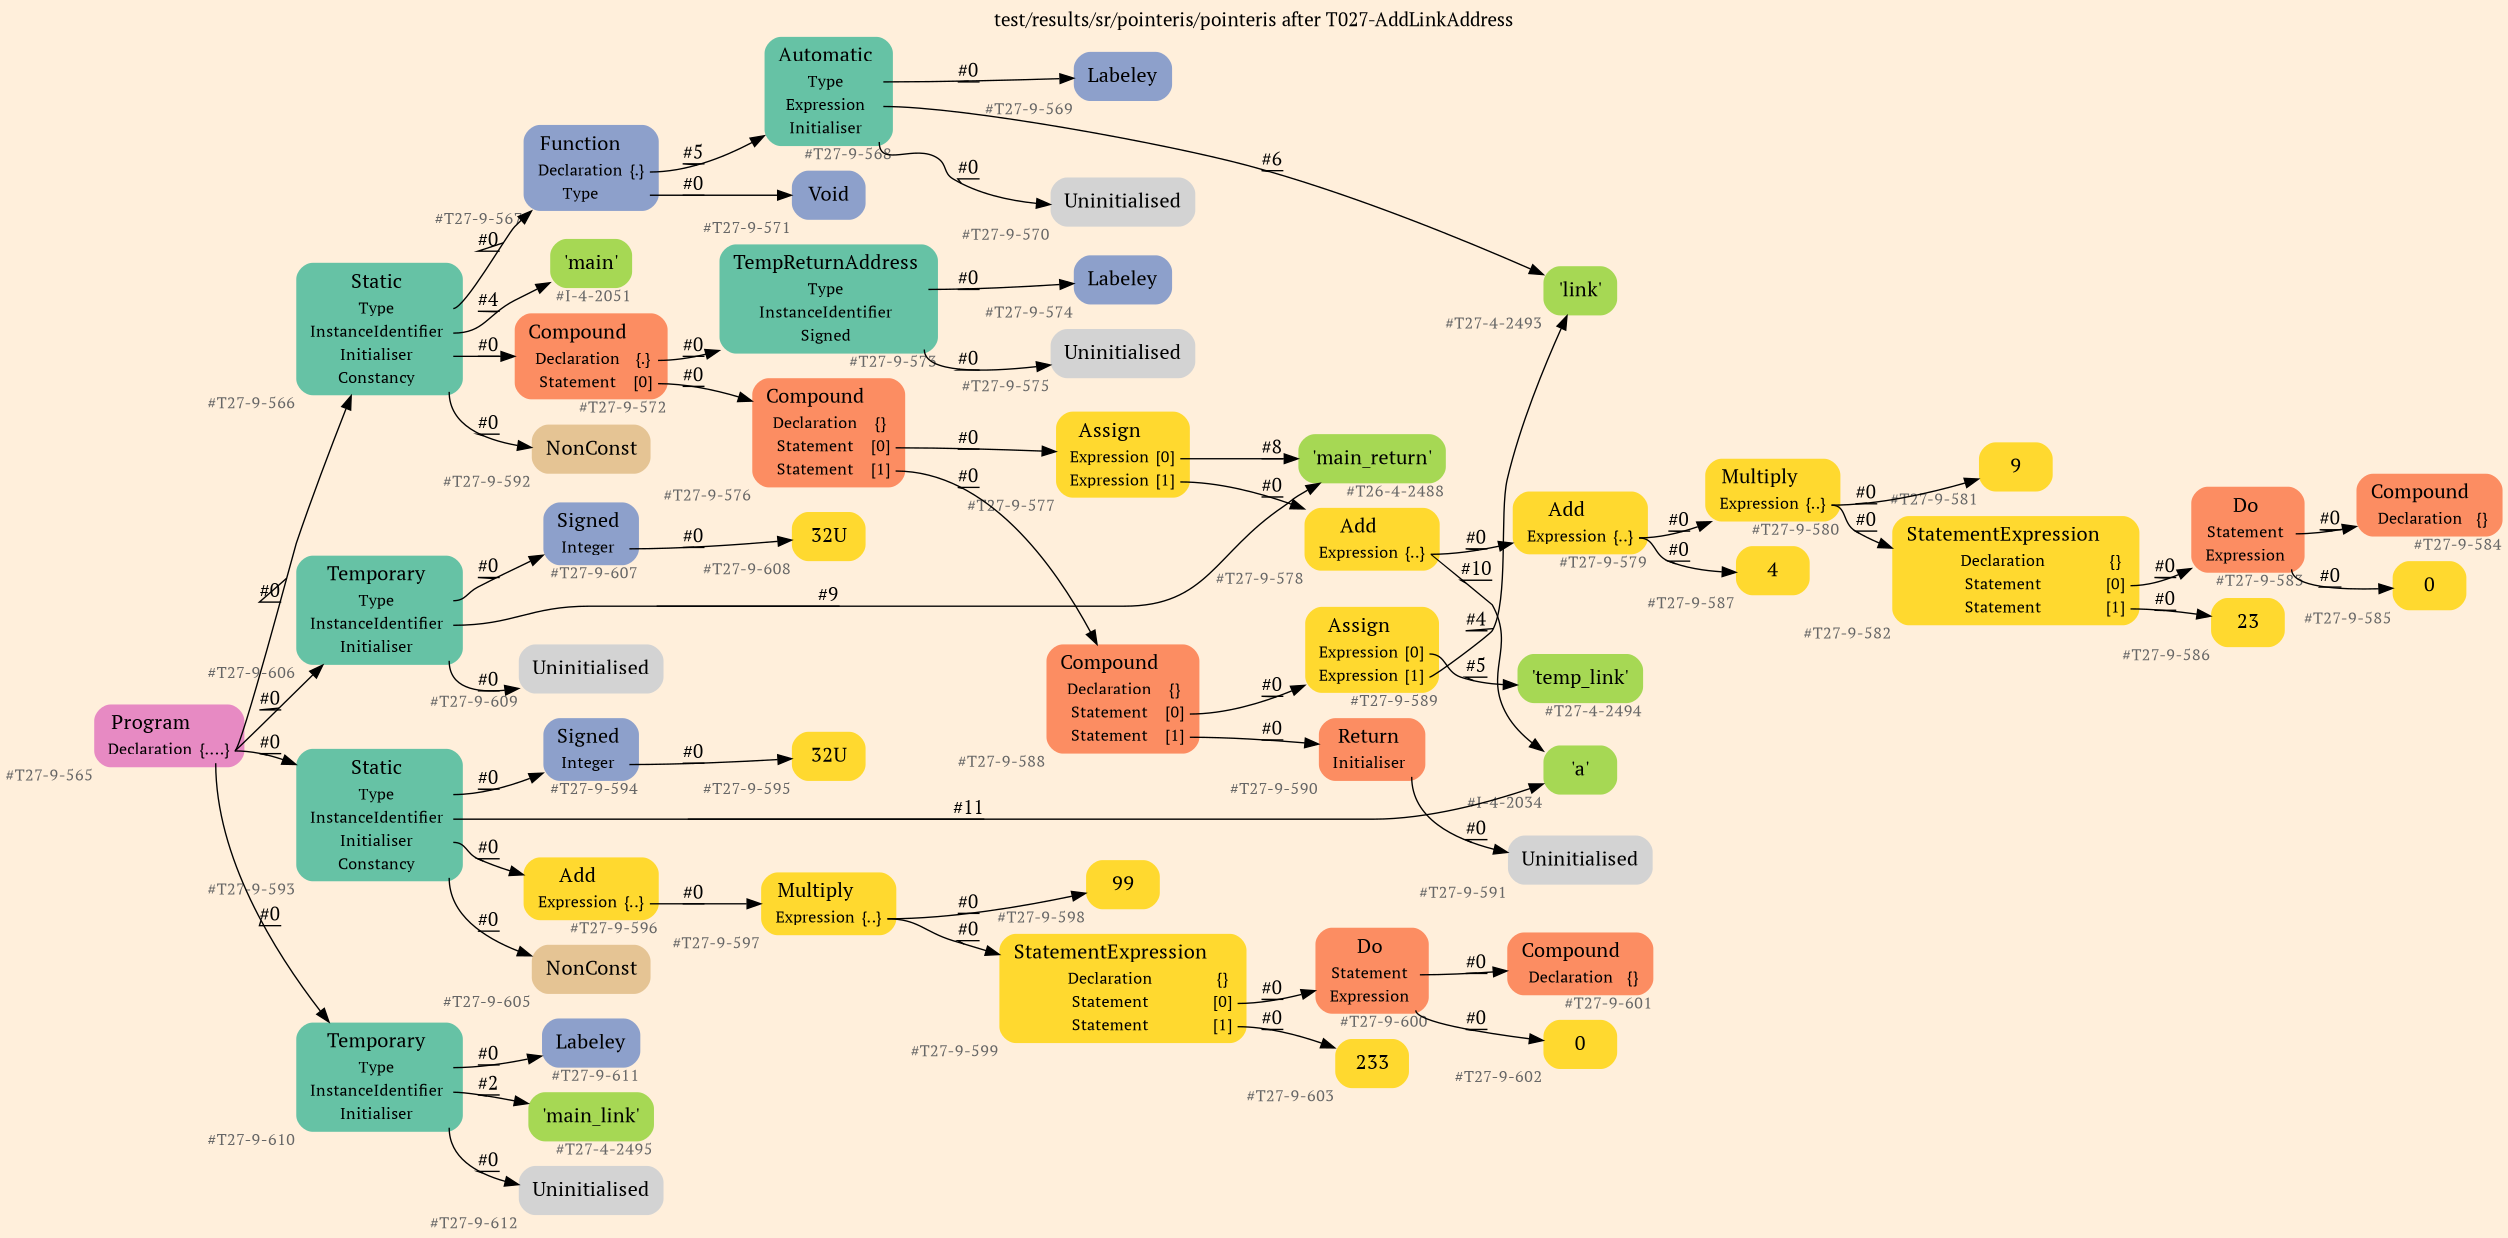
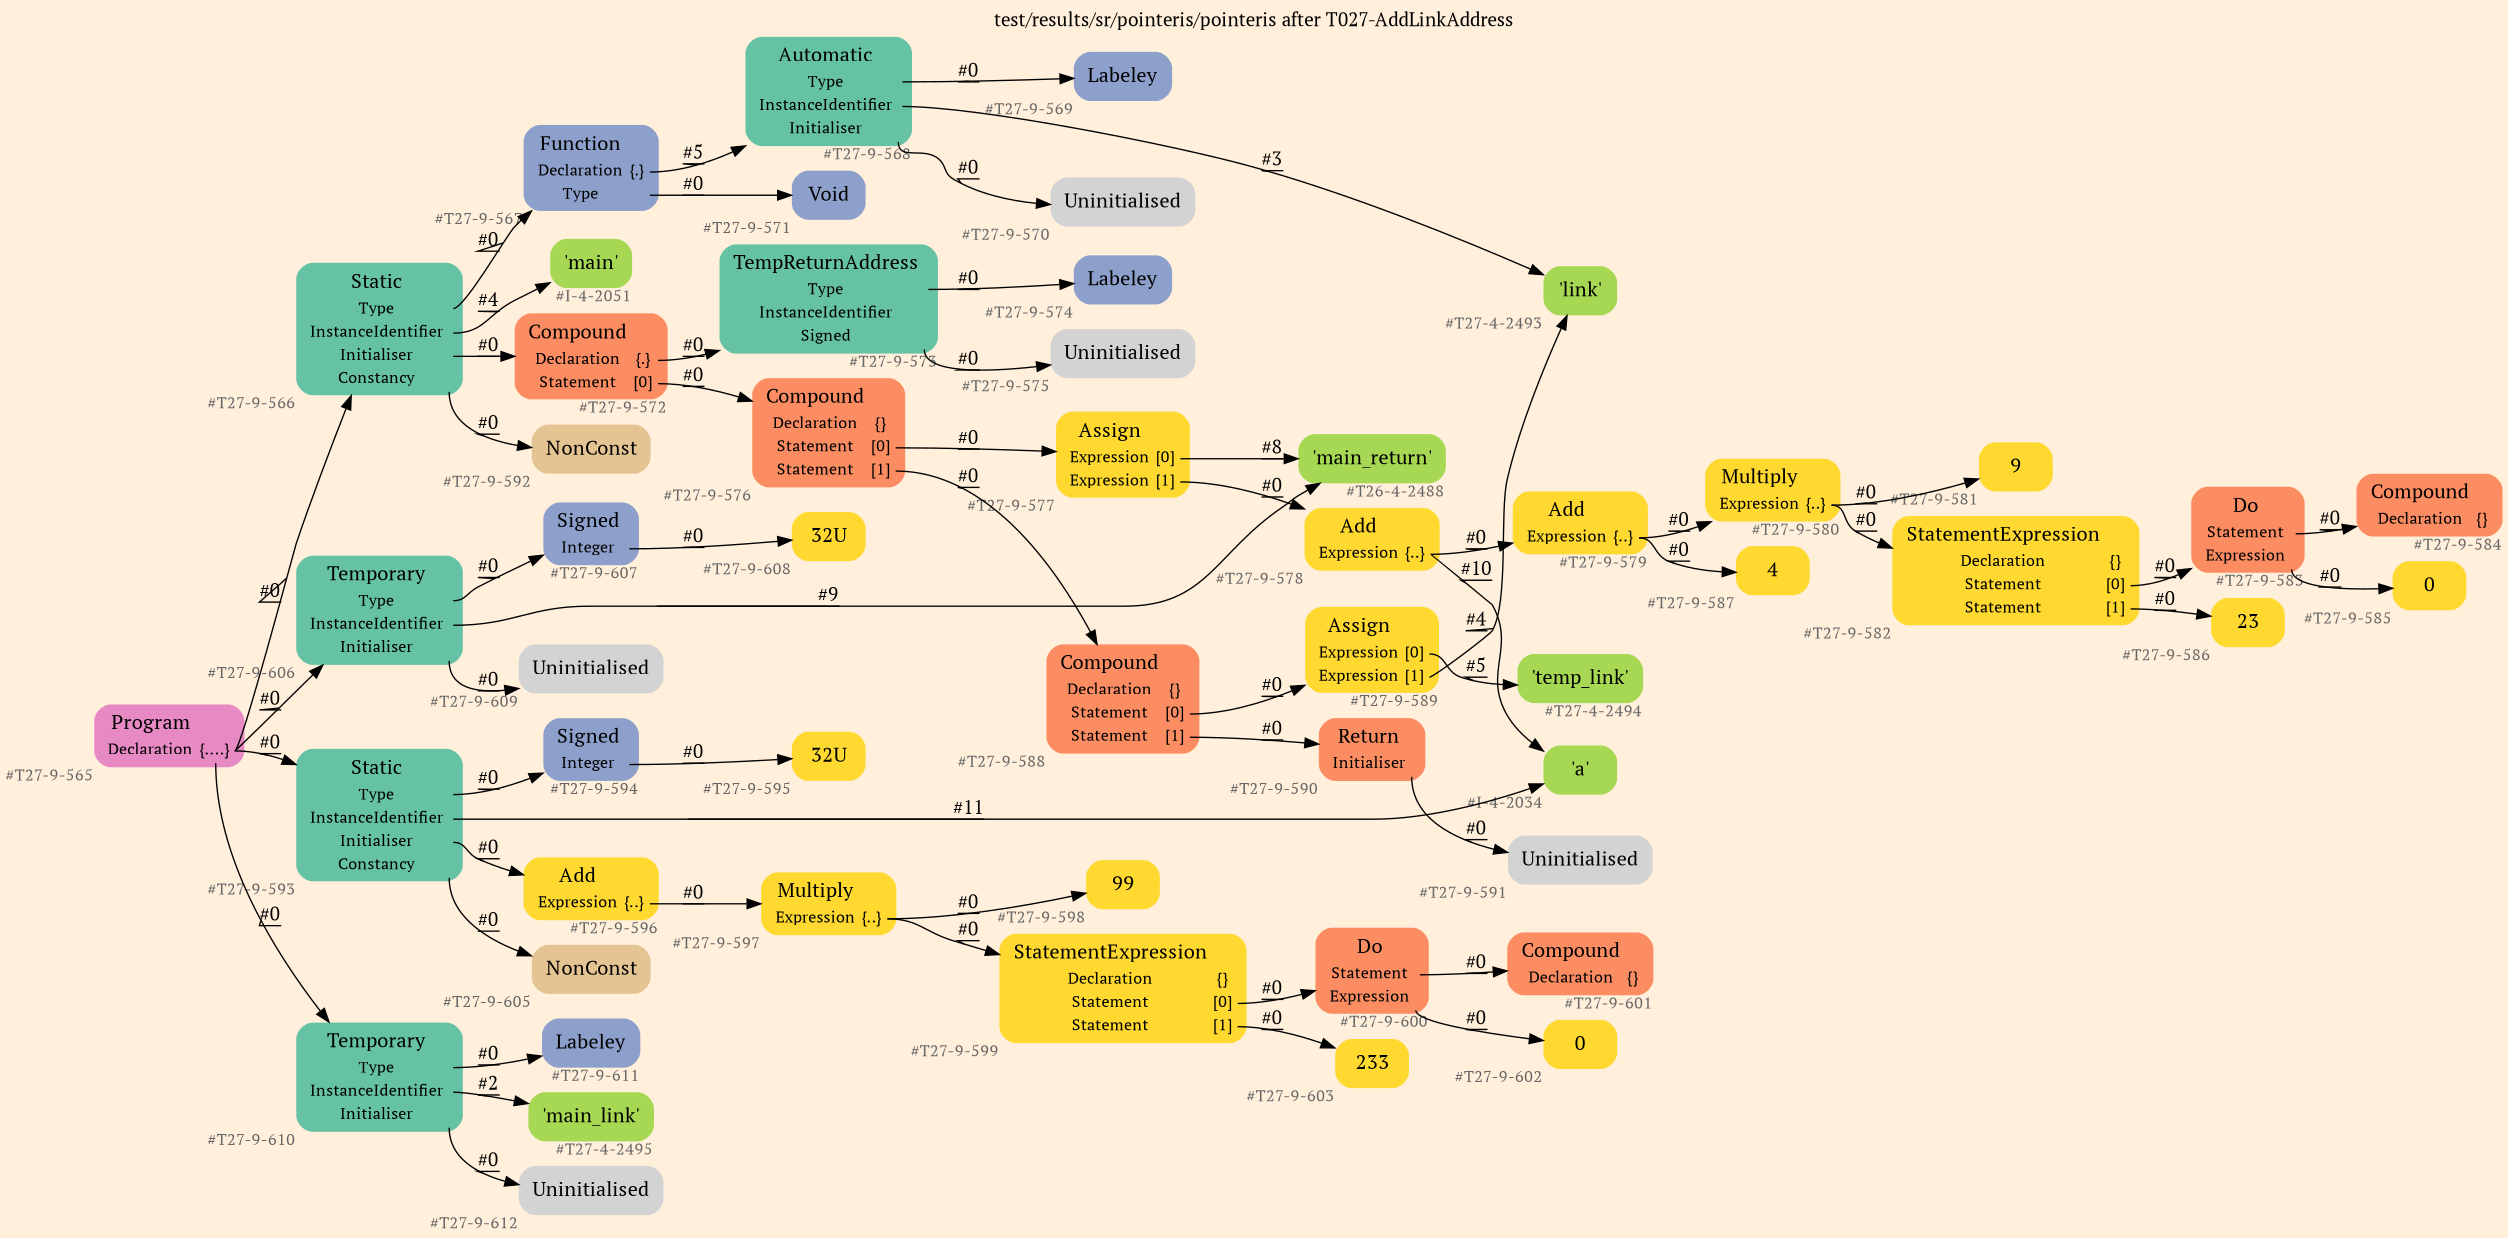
(826, 105) -> (826, 105)
(1272, 160) -> (1272, 160)
